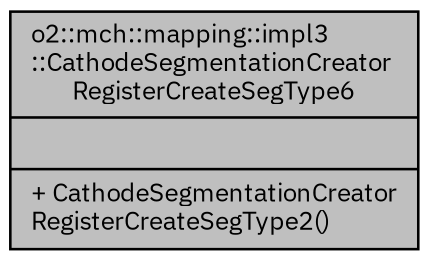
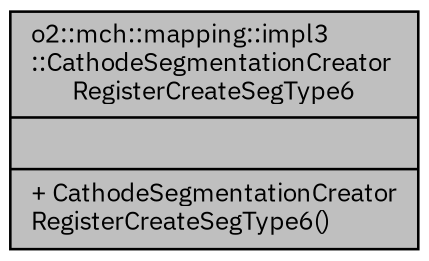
(181, 222) -> (181, 222)
